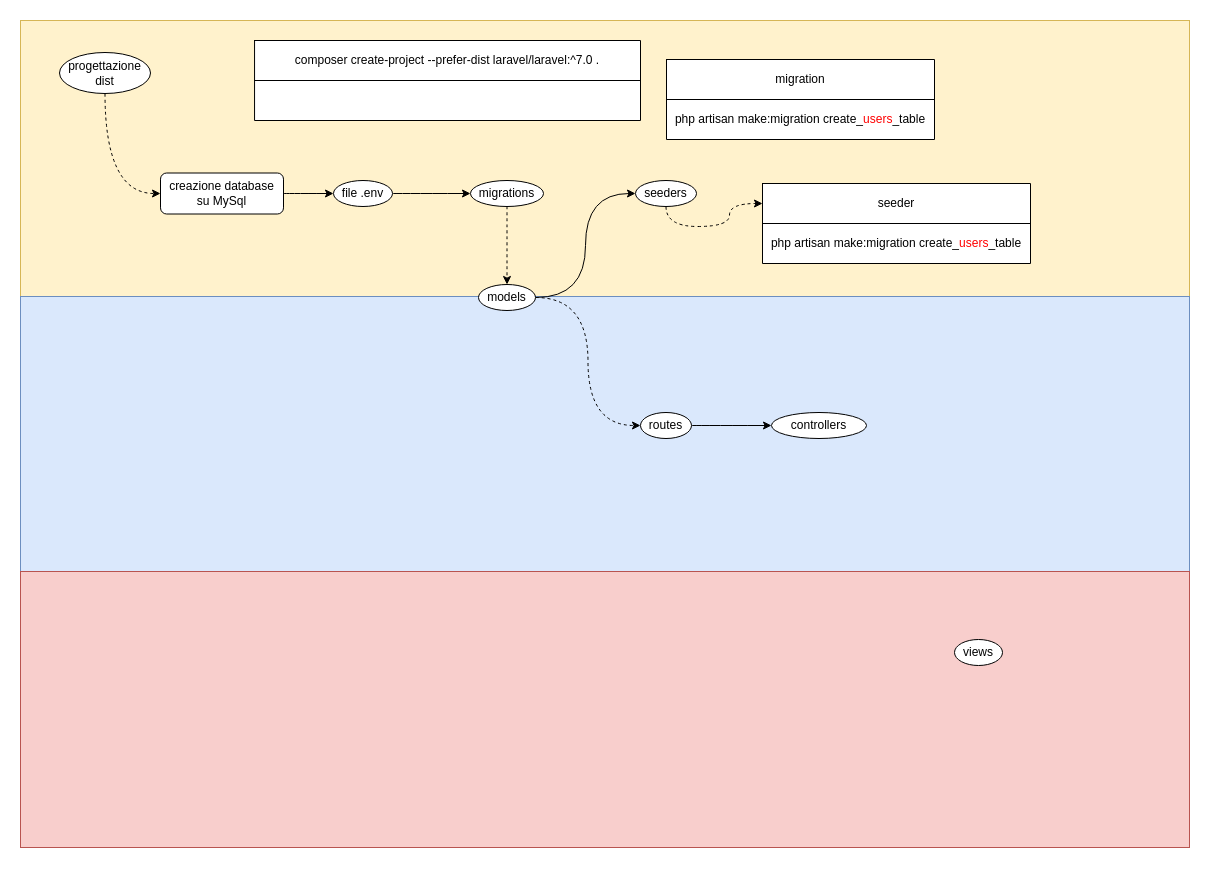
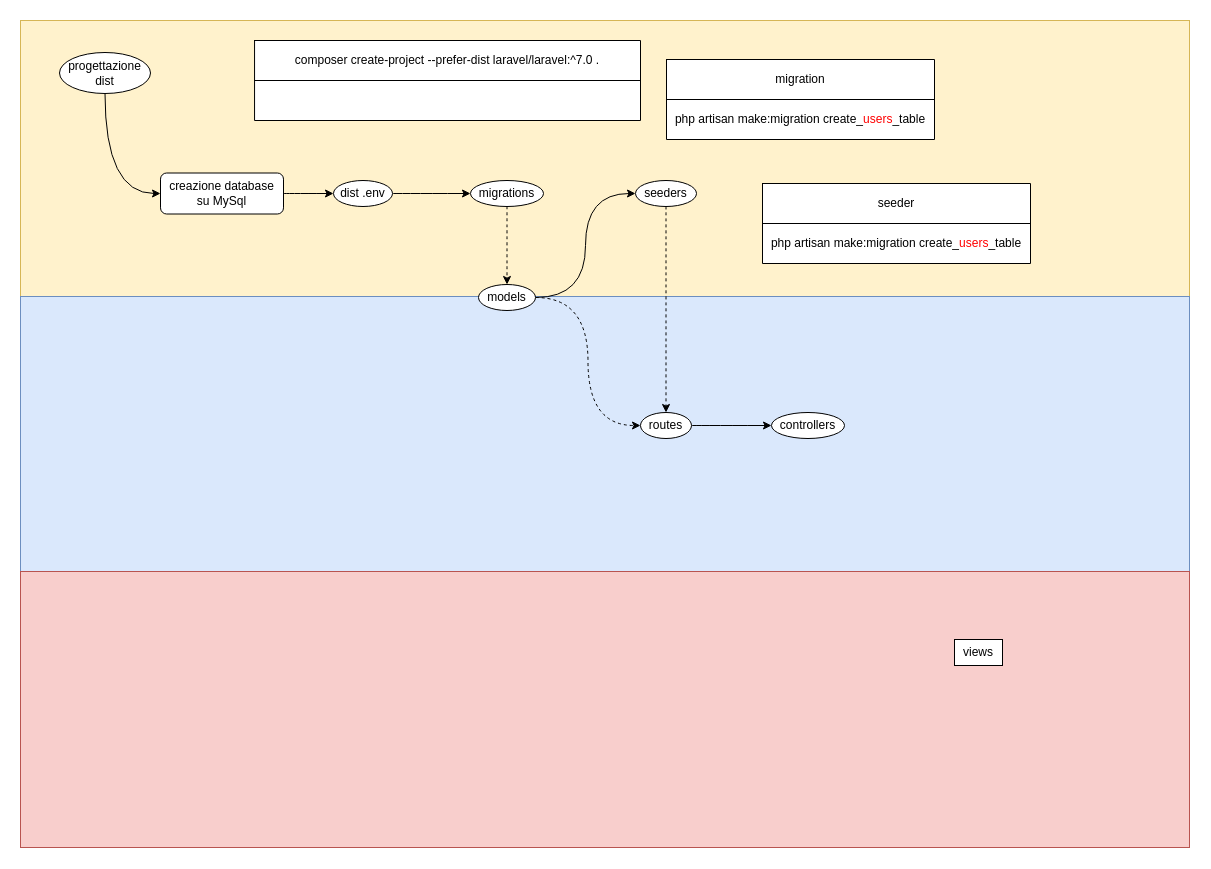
(112, 153) -> (112, 153)
(363, 194) -> (363, 194)
(713, 226) -> (666, 252)
(819, 426) -> (808, 426)
(979, 653) -> (979, 653)
